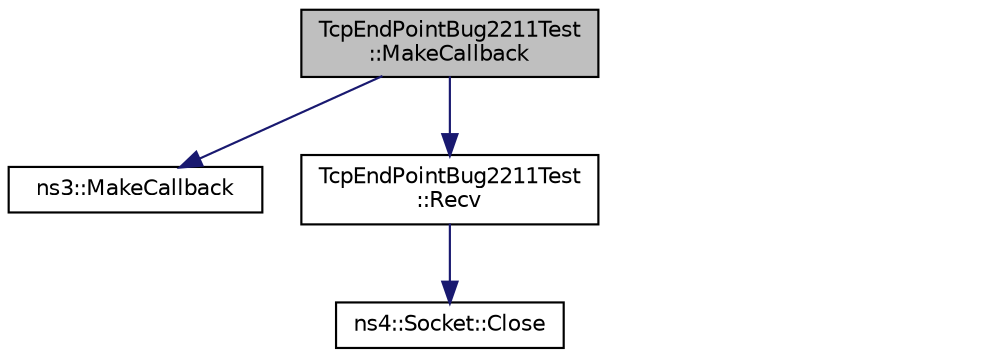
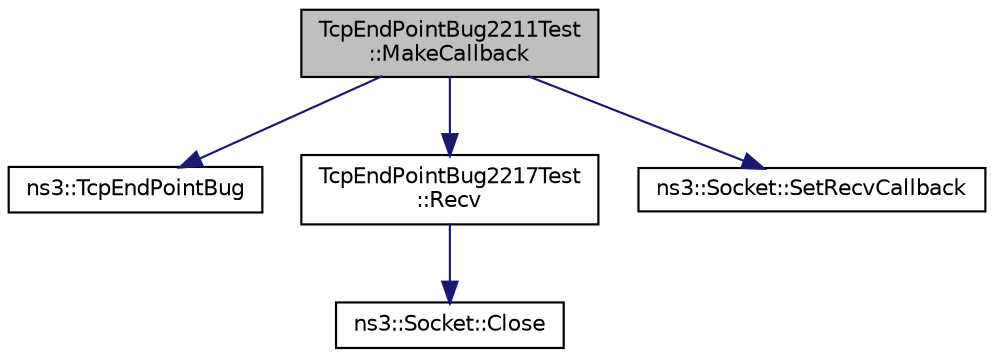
(136, 190) -> (136, 190)
(450, 190) -> (450, 190)
none -> (812, 190)
(450, 325) -> (450, 325)
